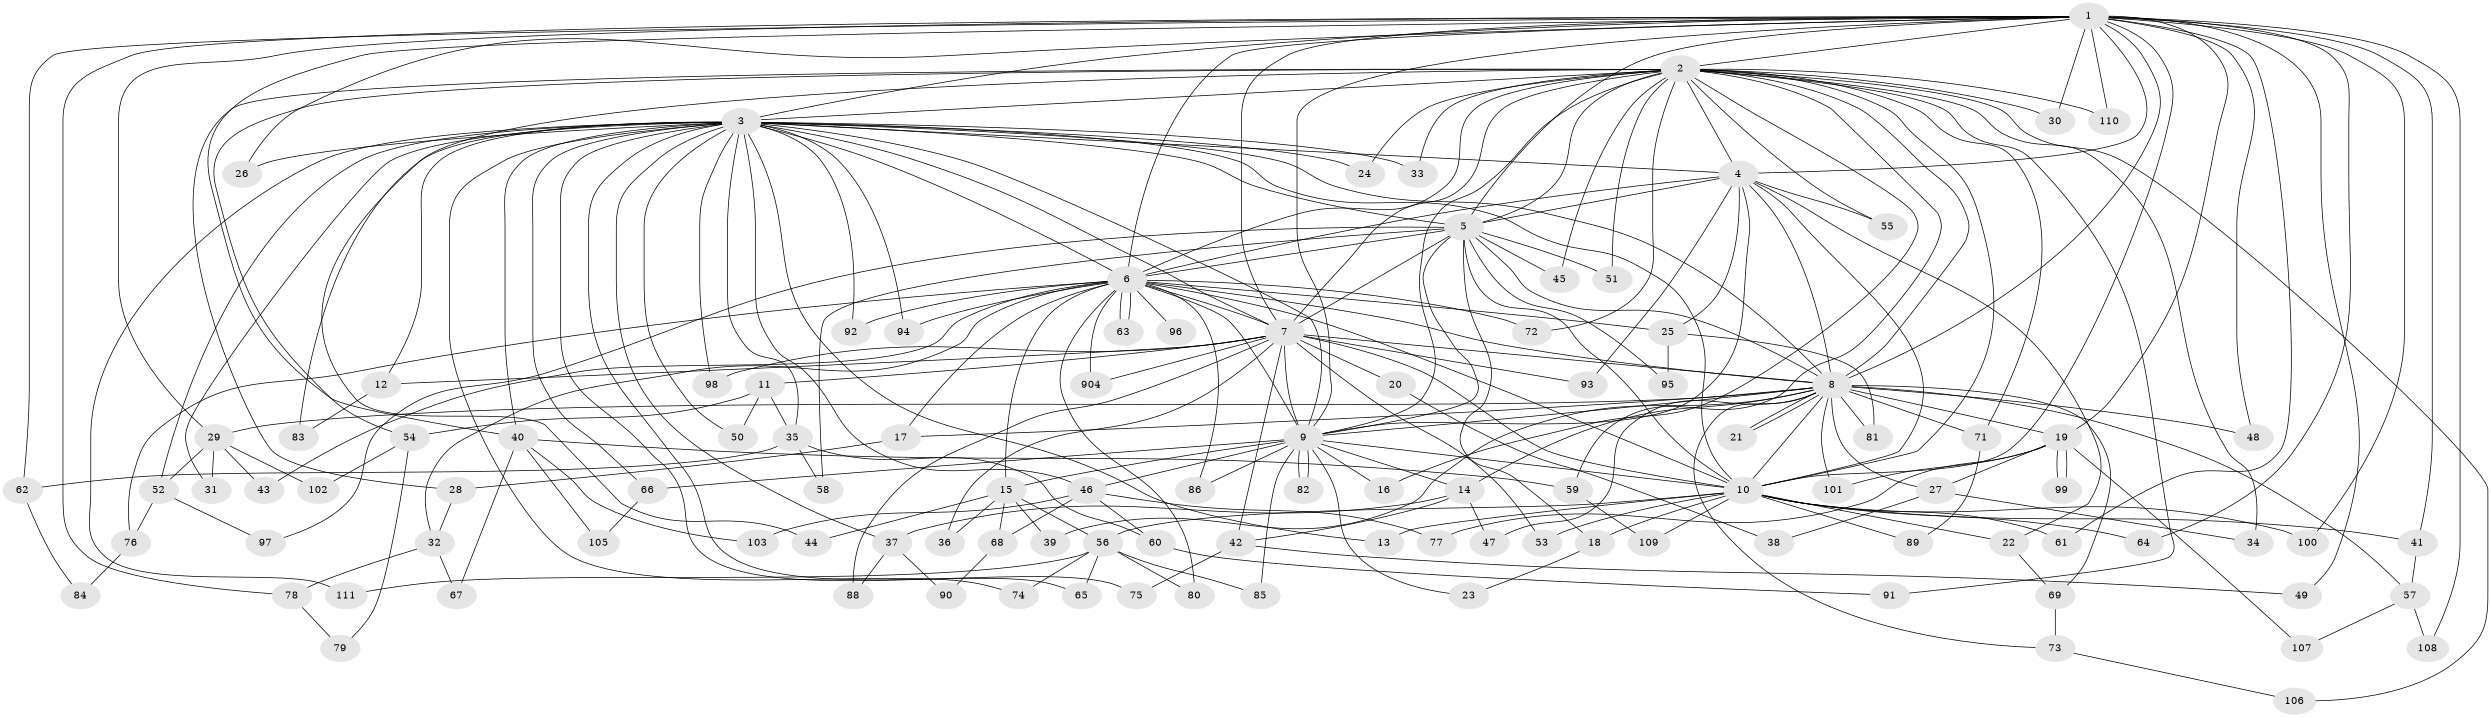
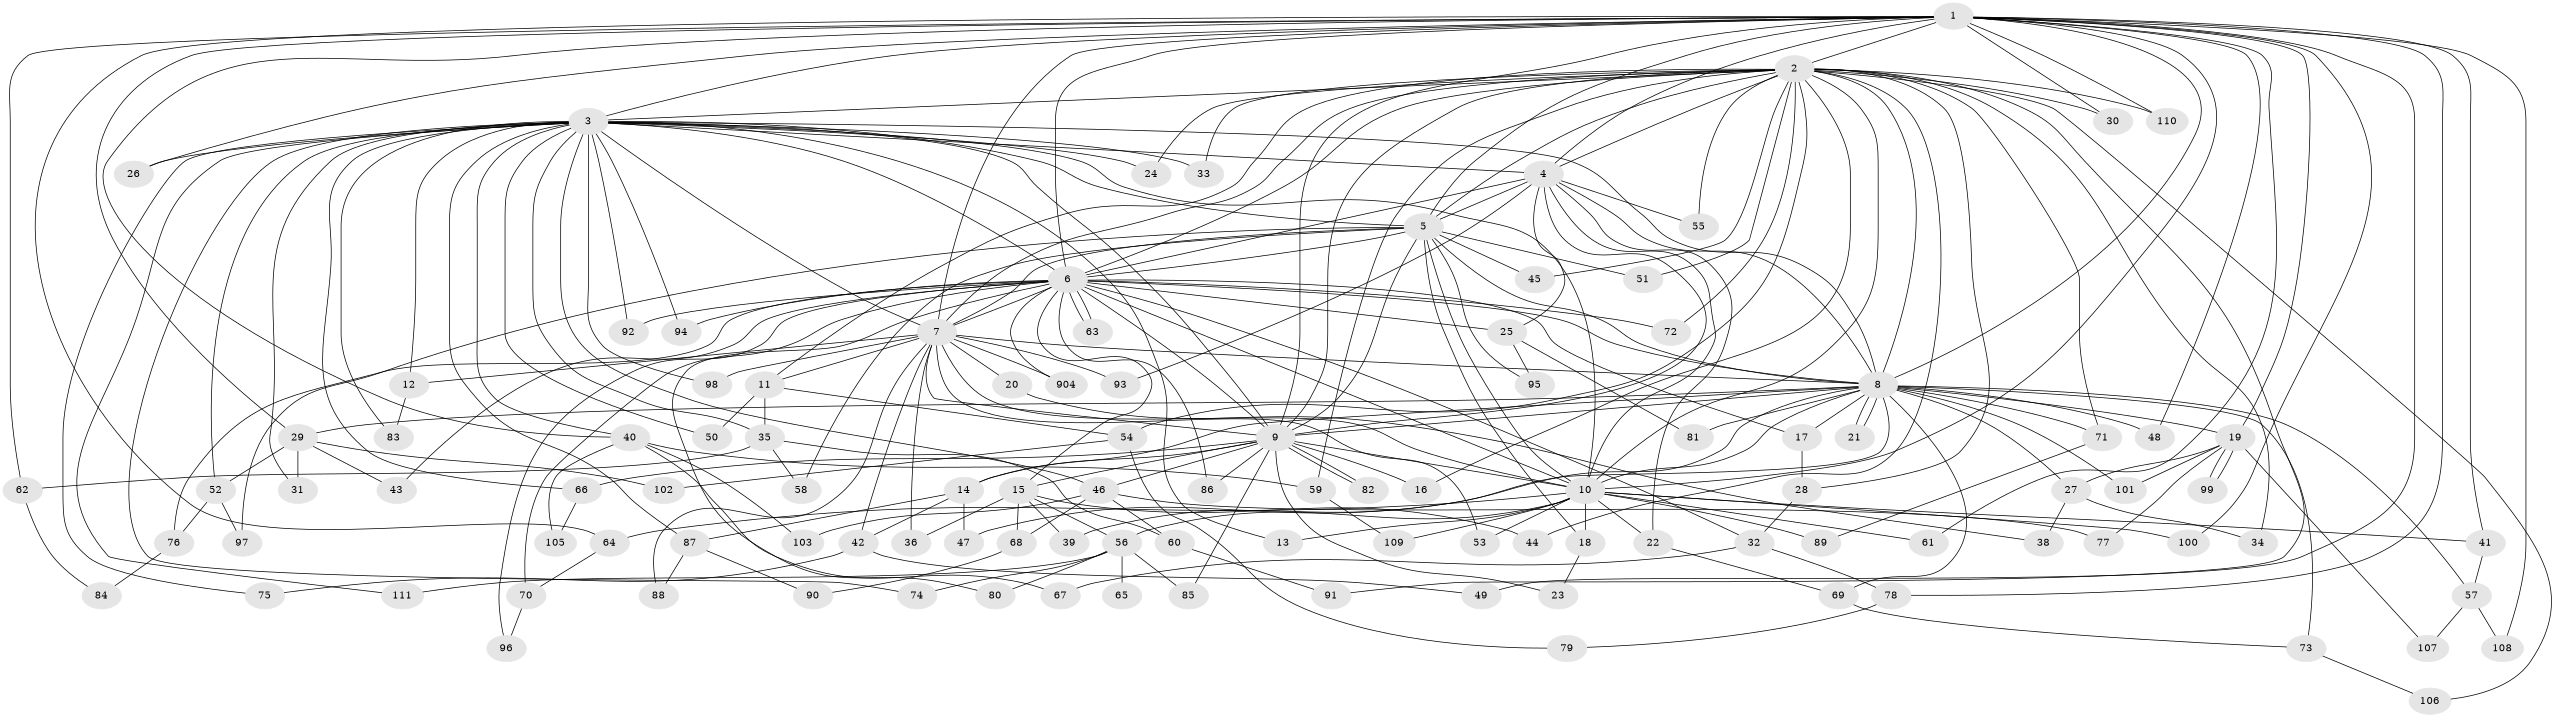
none -> (1241, 179)
(652, 454) -> none
(892, 543) -> (690, 543)
none -> (526, 596)
